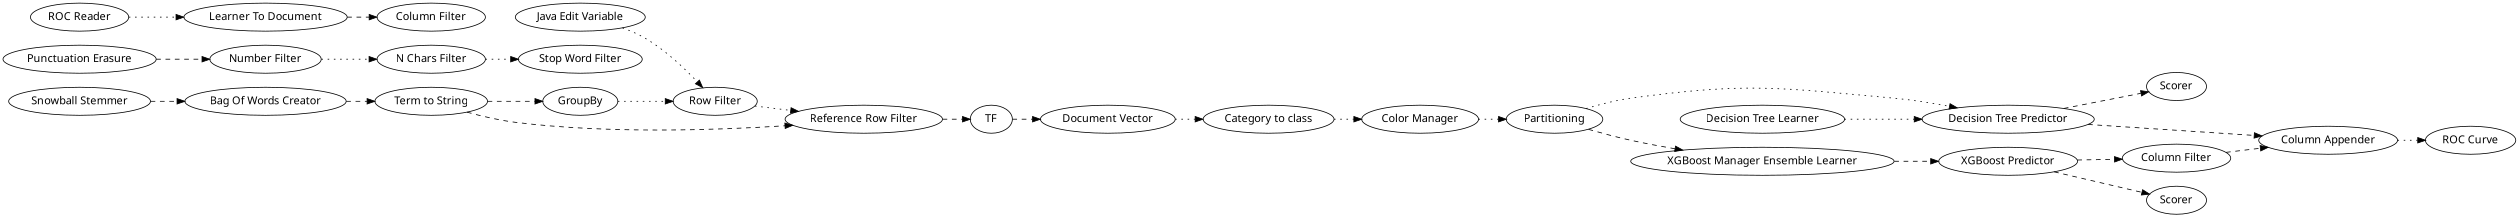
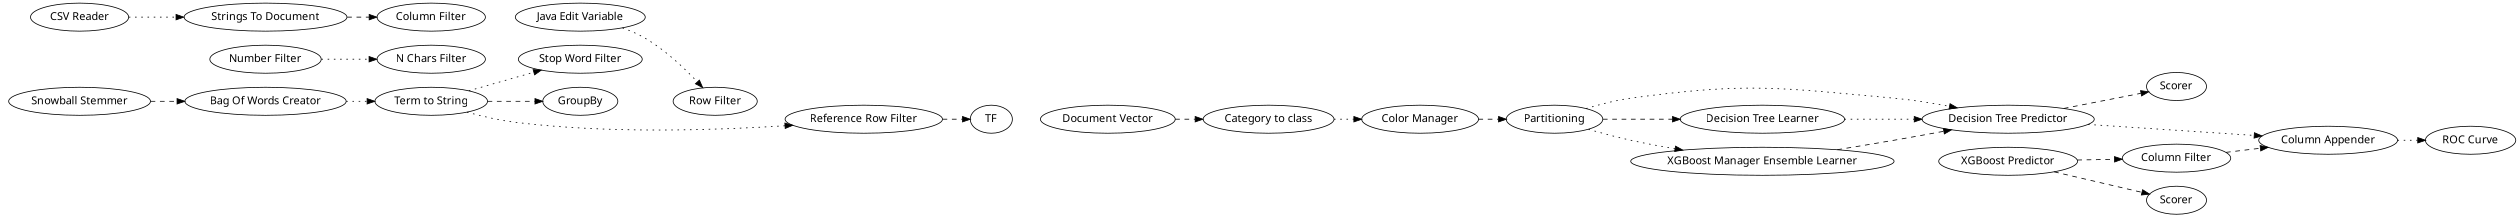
(80, 17) -> (80, 17)
(266, 17) -> (266, 17)
(80, 59) -> none
(498, 59) -> (501, 82)
(357, 101) -> (357, 101)
(642, 101) -> none
(773, 108) -> none
(1022, 119) -> none
(1185, 119) -> (1185, 119)
(1488, 119) -> (1488, 119)
none -> (1638, 119)
(625, 130) -> (625, 130)
(2171, 130) -> (2171, 130)
(1631, 140) -> (1631, 140)
(1912, 161) -> (1891, 141)
